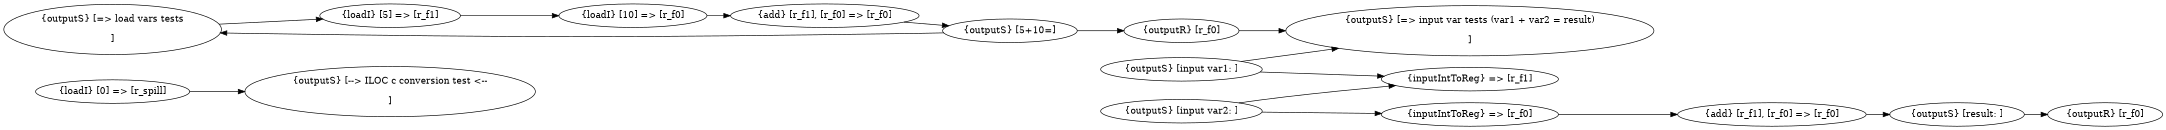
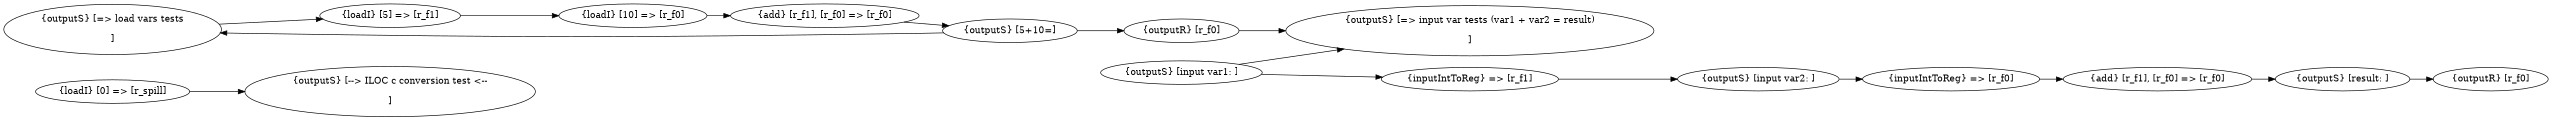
(1314, 94) -> (1615, 79)
